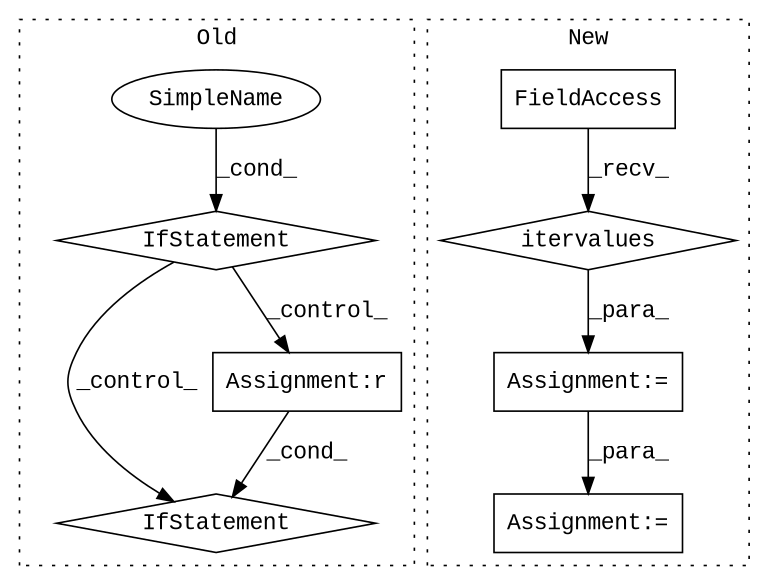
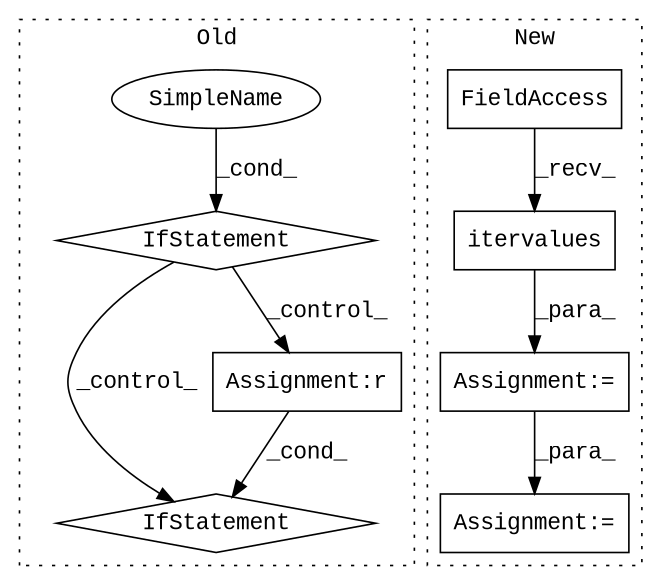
(588, 240) -> (535, 240)
